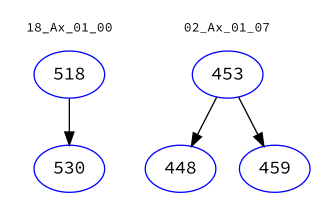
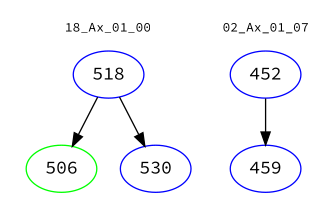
(228, 75) -> (266, 75)
none -> (61, 169)
(181, 169) -> none
